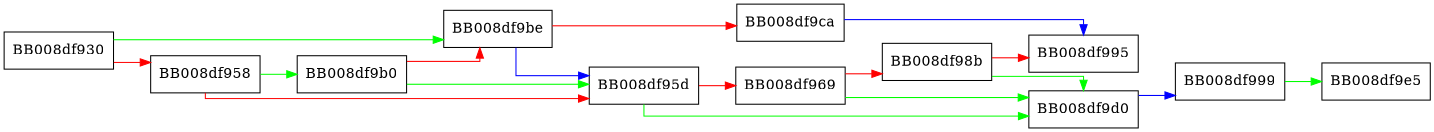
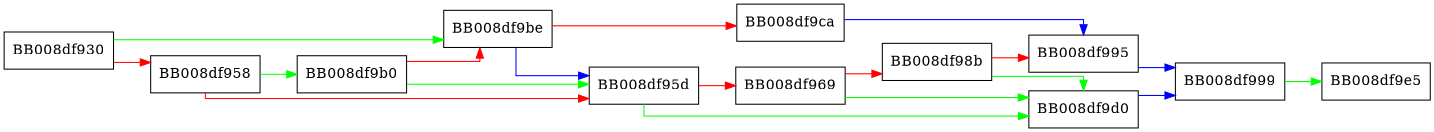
none -> (1152, 68)
